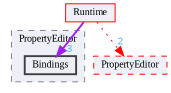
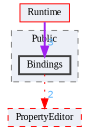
(107, 35) -> (45, 88)
(48, 39) -> (45, 39)
